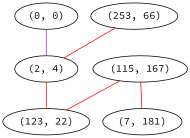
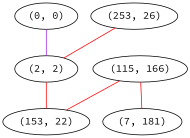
(134, 16) -> (134, 16)
(46, 69) -> (46, 69)
(140, 69) -> (140, 69)
(46, 122) -> (46, 122)
